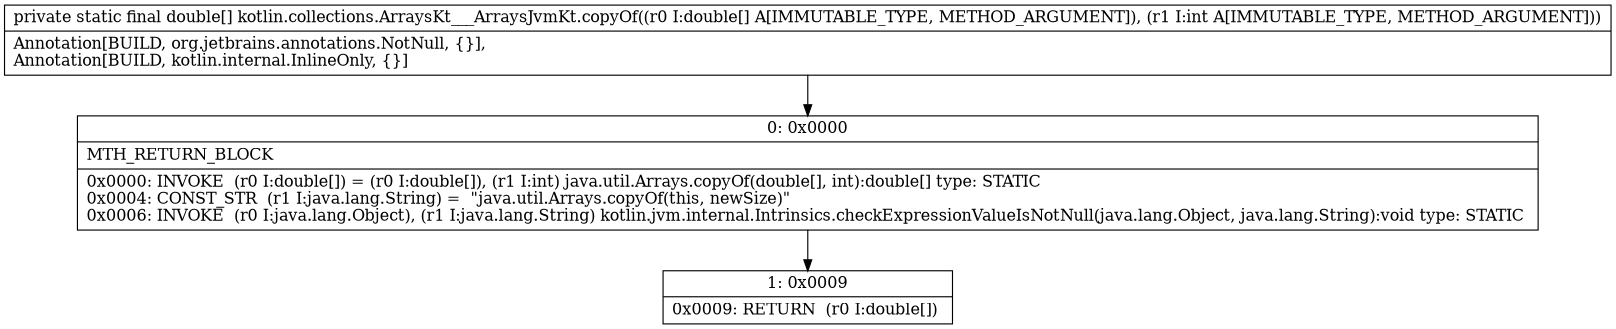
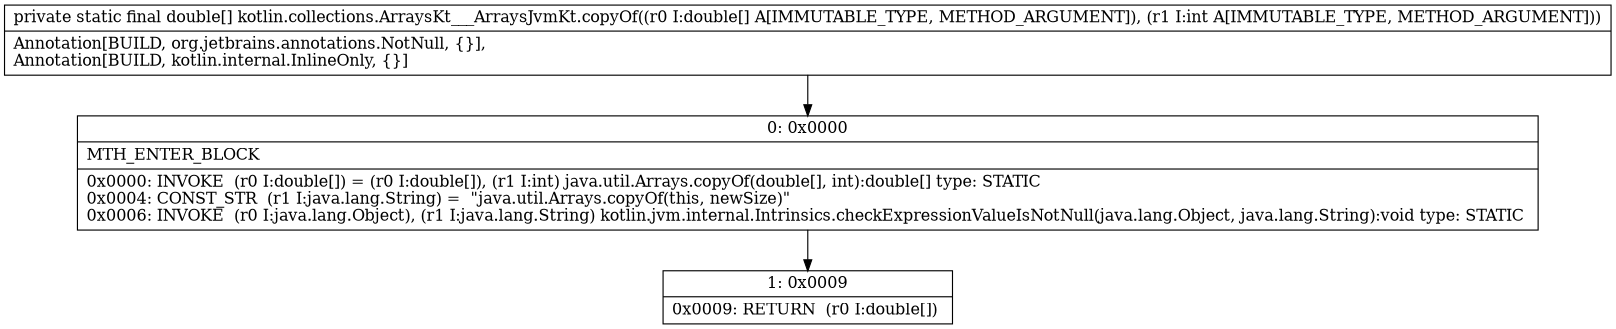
(180, 155) -> (174, 155)
